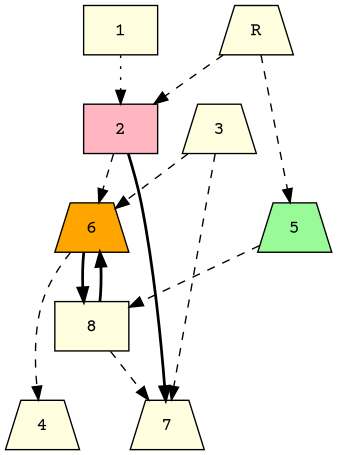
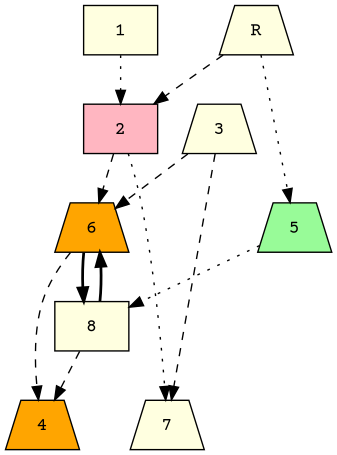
(274, 122) -> (274, 122)
(152, 269) -> (152, 269)
(204, 272) -> (204, 272)
(125, 370) -> (70, 369)
(42, 425) -> (42, 425)
